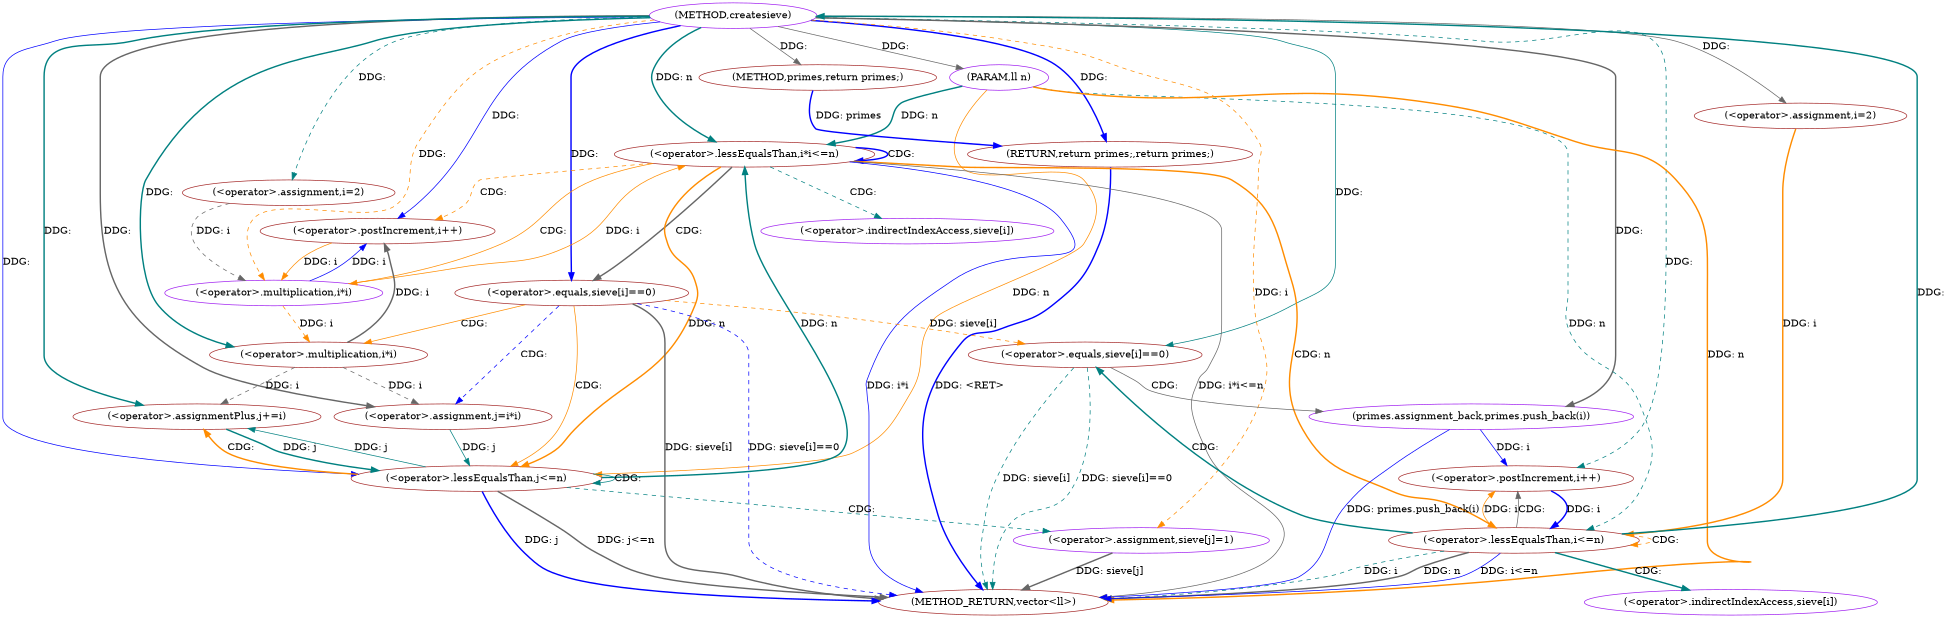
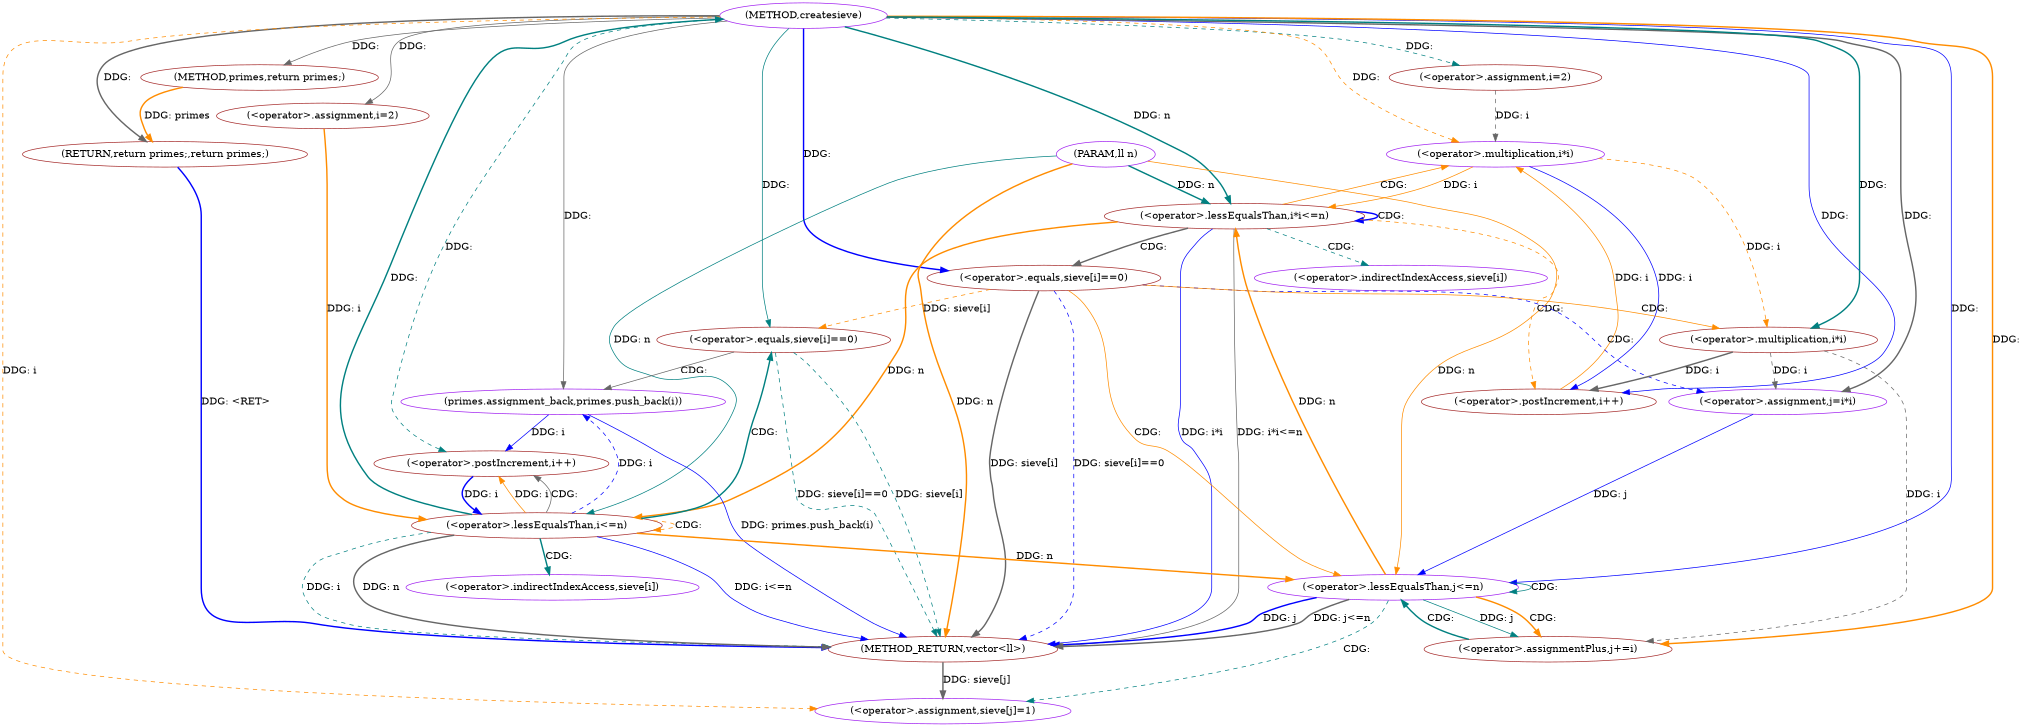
(145, 39) -> (1871, 36)
(1392, 40) -> (564, 139)
(986, 41) -> (186, 39)
(867, 47) -> none
(1497, 121) -> (664, 291)
(884, 137) -> (147, 101)
(681, 333) -> (945, 555)
(1313, 355) -> (906, 371)
(443, 417) -> (1778, 402)
(845, 424) -> (1297, 411)
(458, 444) -> (1589, 493)
(300, 448) -> (1442, 618)
none -> (617, 472)
(476, 479) -> (1393, 587)
(1071, 570) -> (943, 677)
